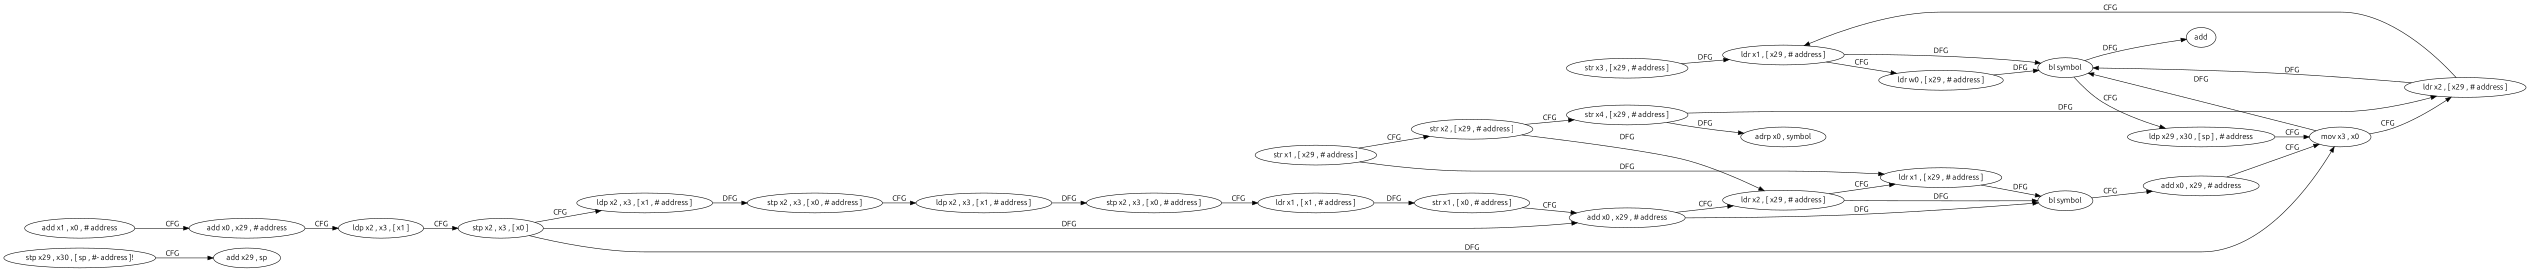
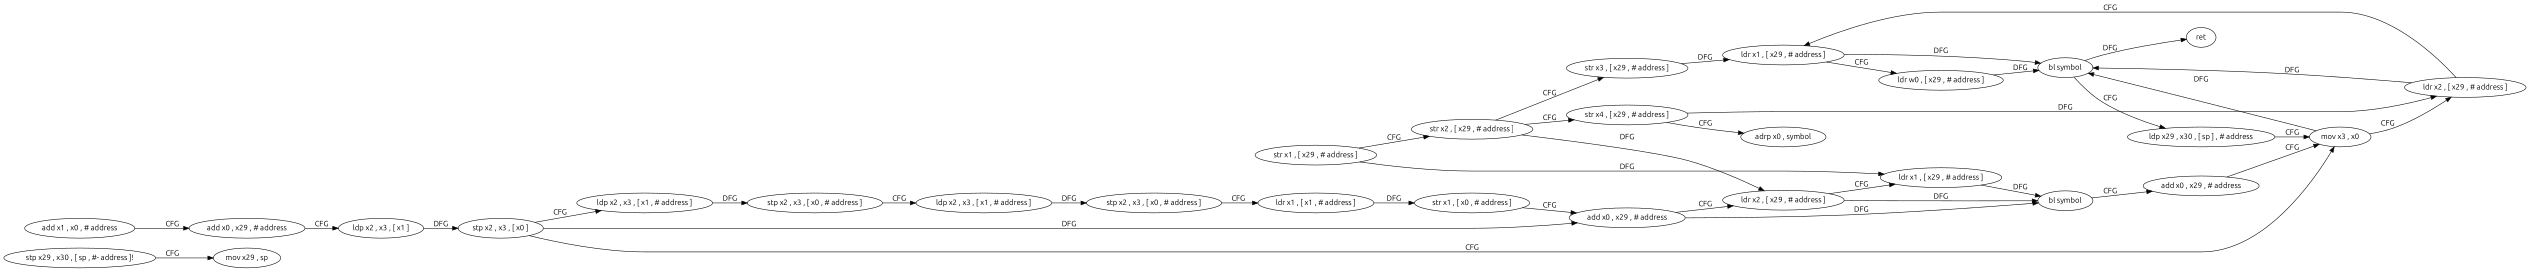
(2201, 37) -> (2201, 37)
none -> (1547, 100)
(1705, 123) -> (1705, 123)
(441, 224) -> (441, 224)
(1472, 248) -> (1472, 248)
(247, 258) -> (247, 258)
